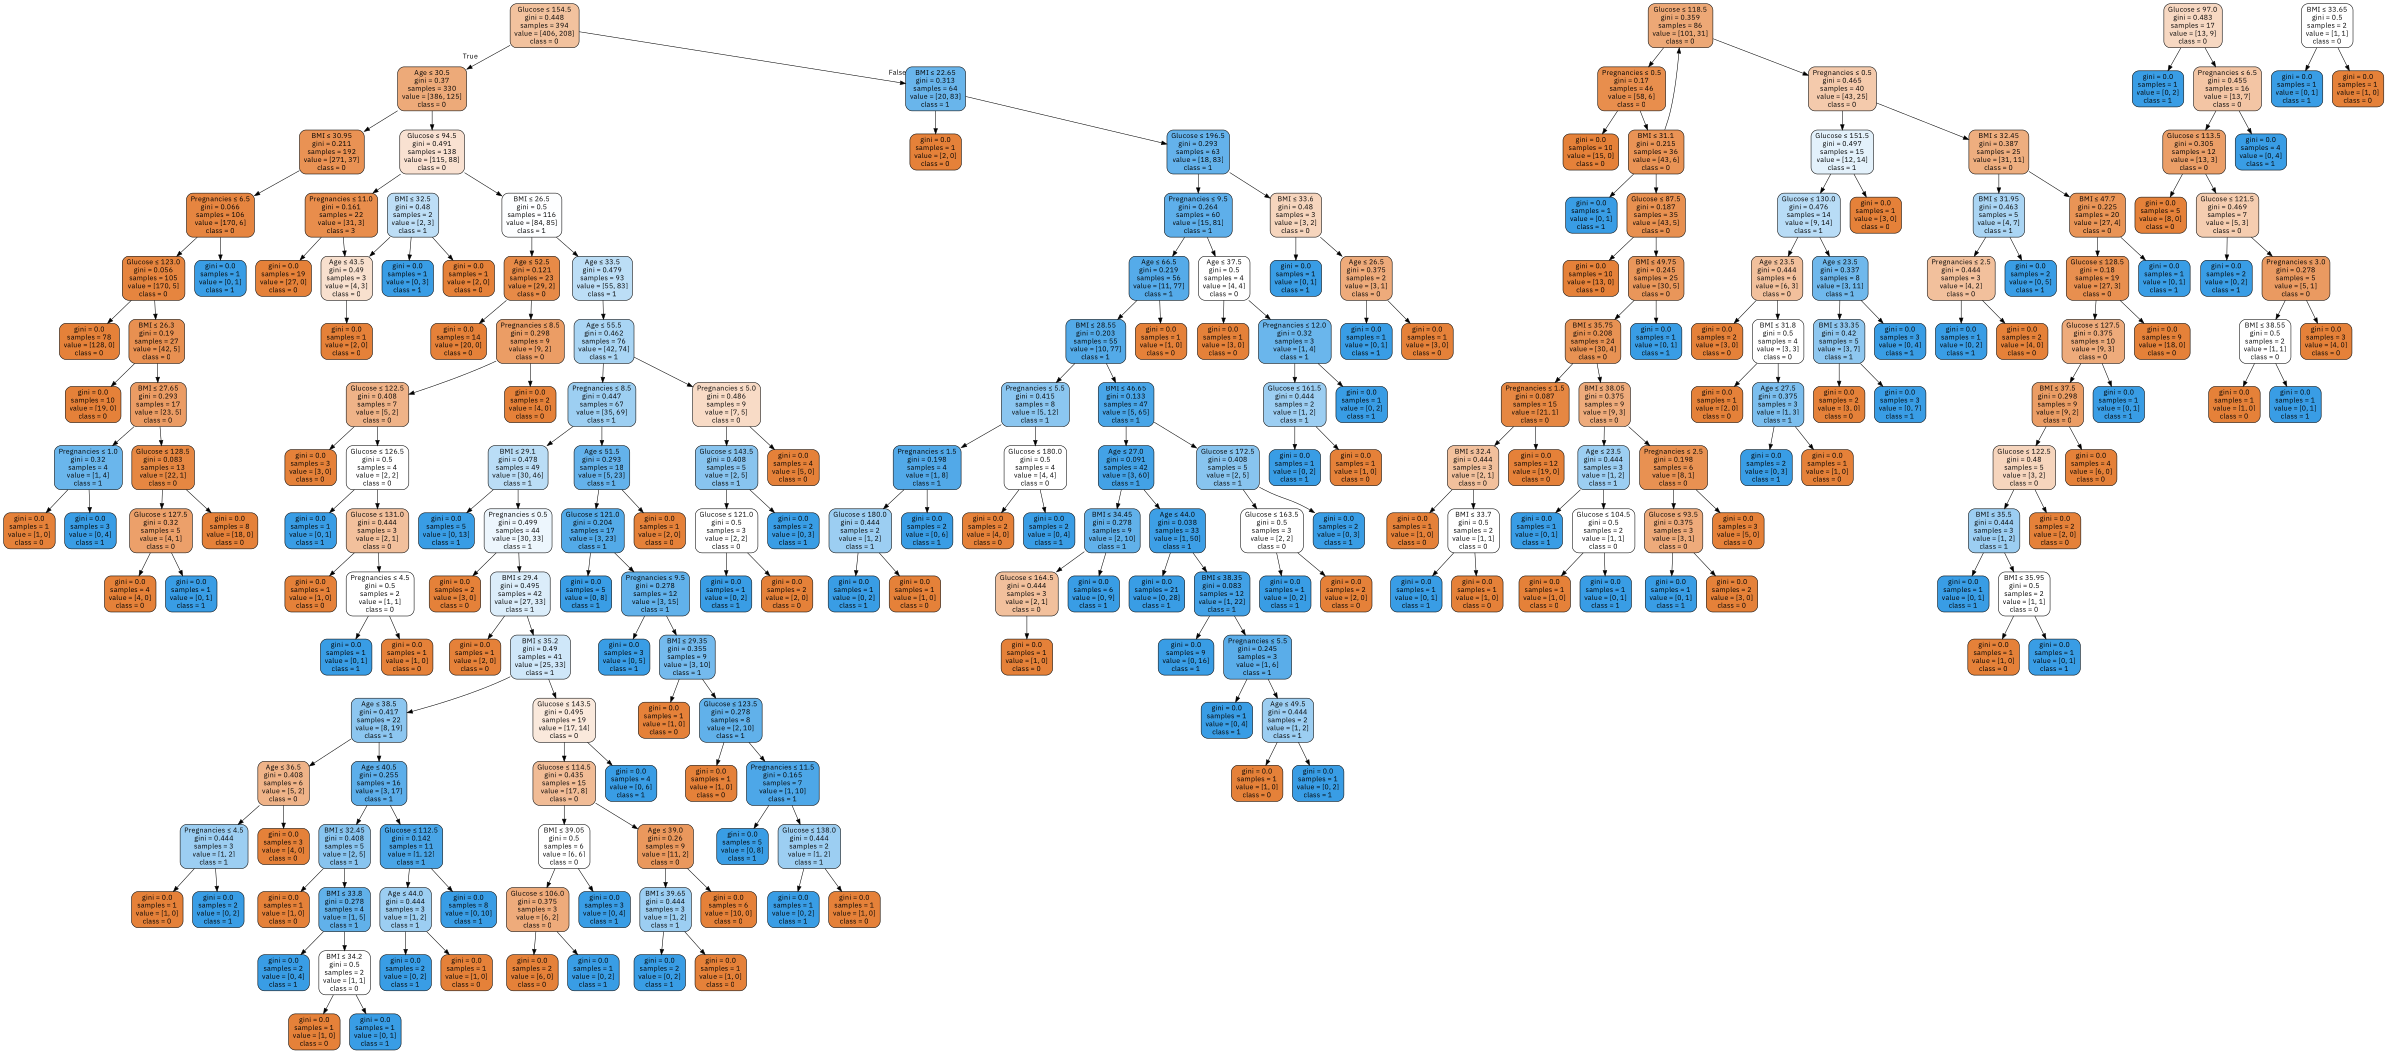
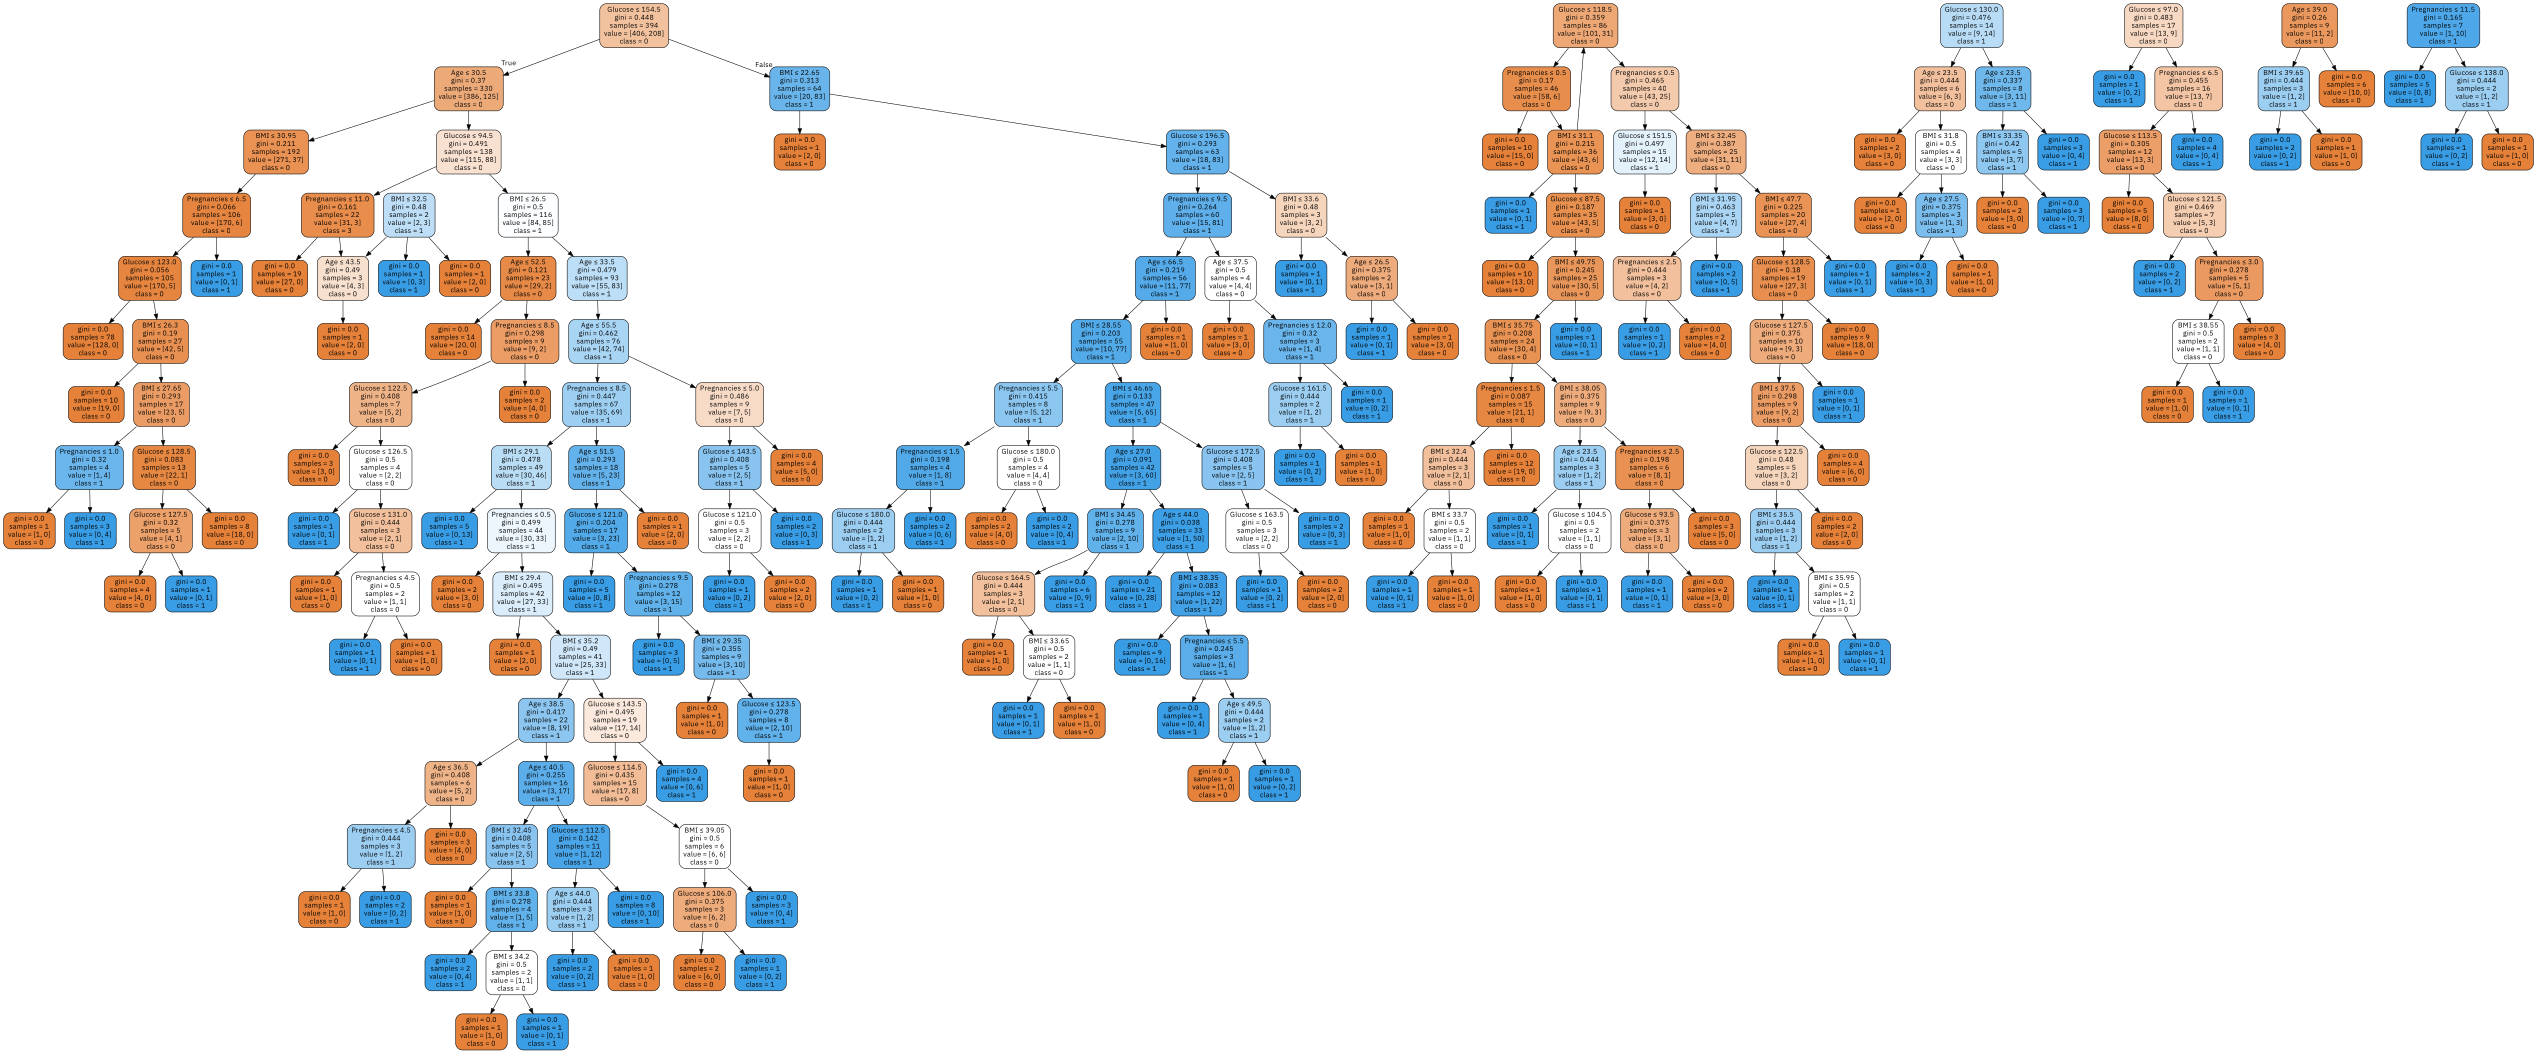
(1827, 181) -> none
none -> (1025, 623)
(755, 750) -> none
(614, 815) -> none
